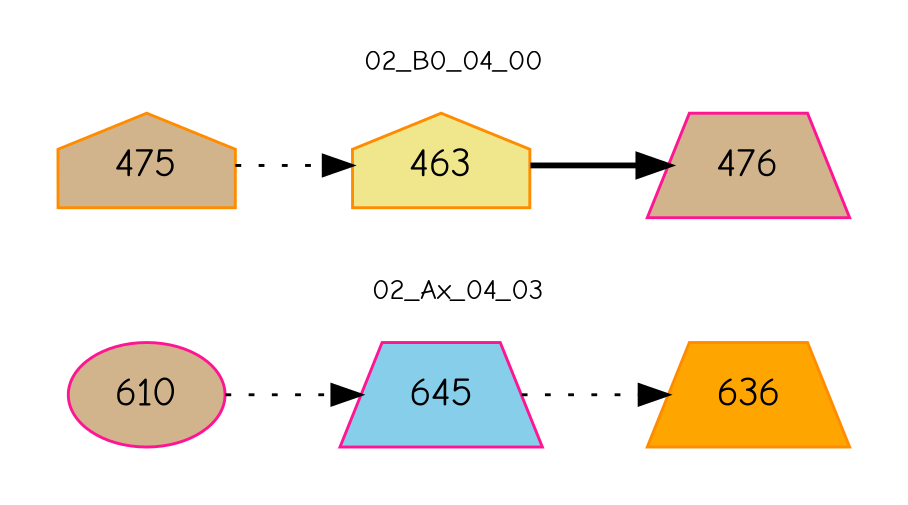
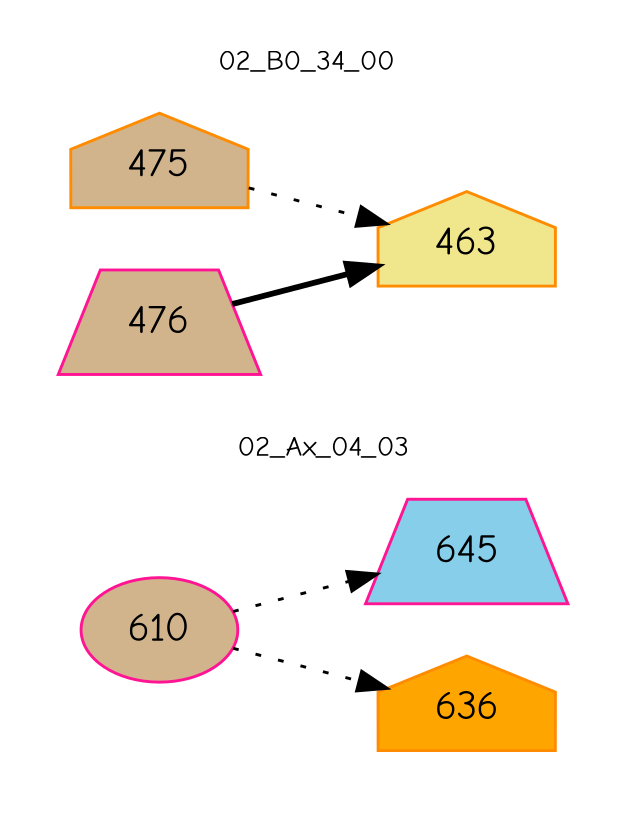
(454, 62) -> (307, 62)
(584, 165) -> (290, 289)
(580, 395) -> (296, 665)
(748, 395) -> (467, 708)
